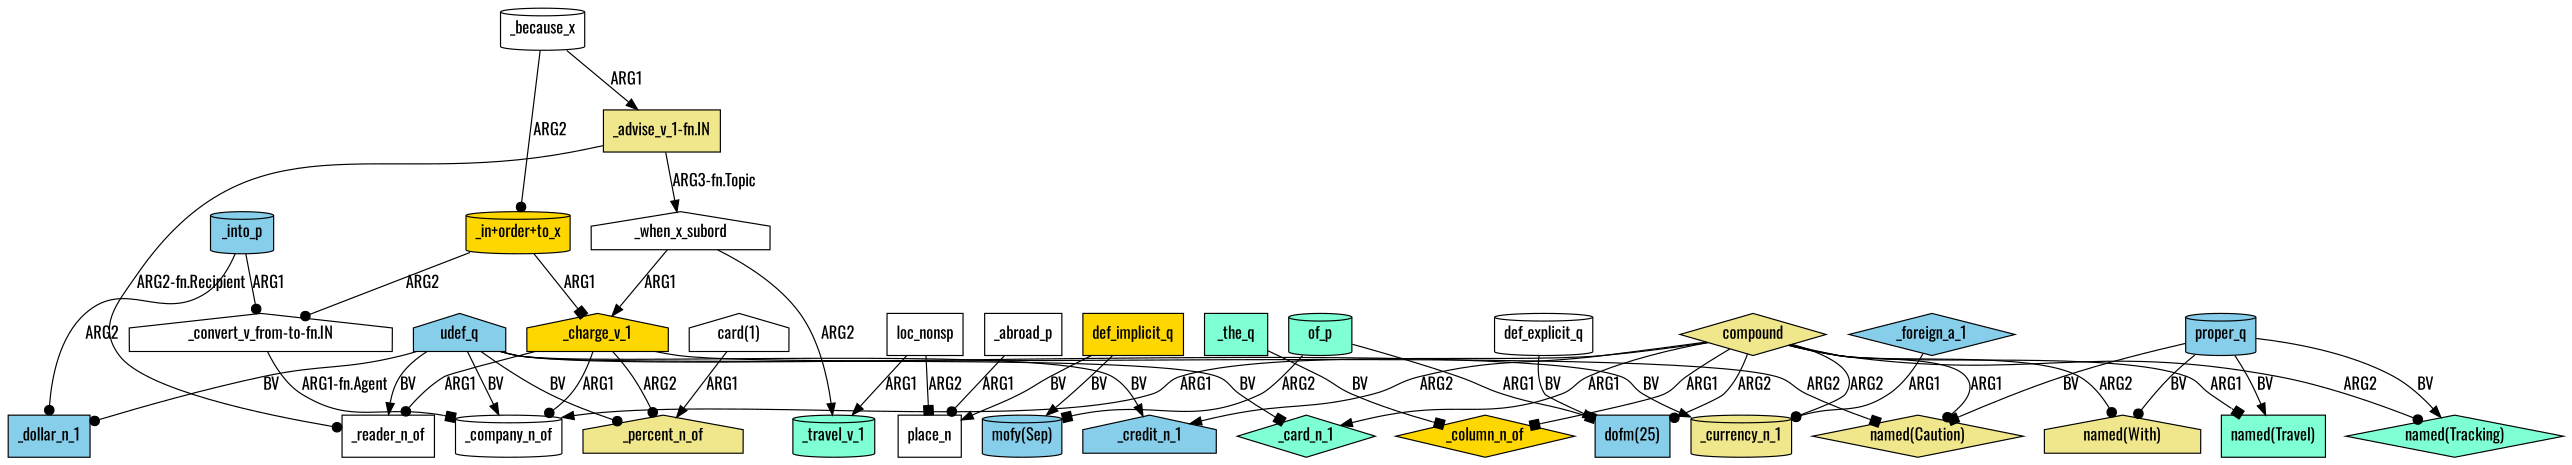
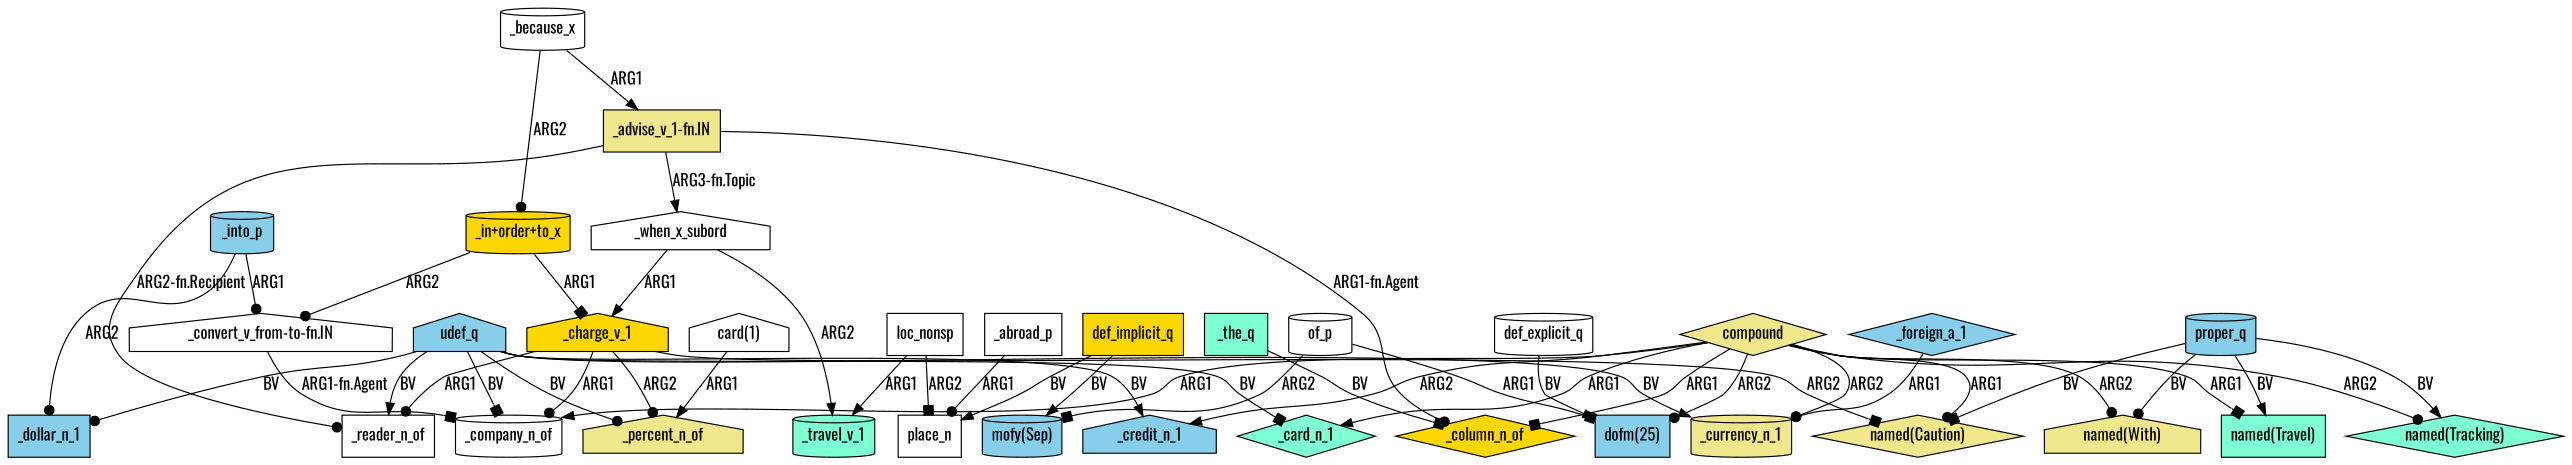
none -> (1123, 191)
(1320, 334) -> (1320, 334)
(480, 378) -> (480, 378)
